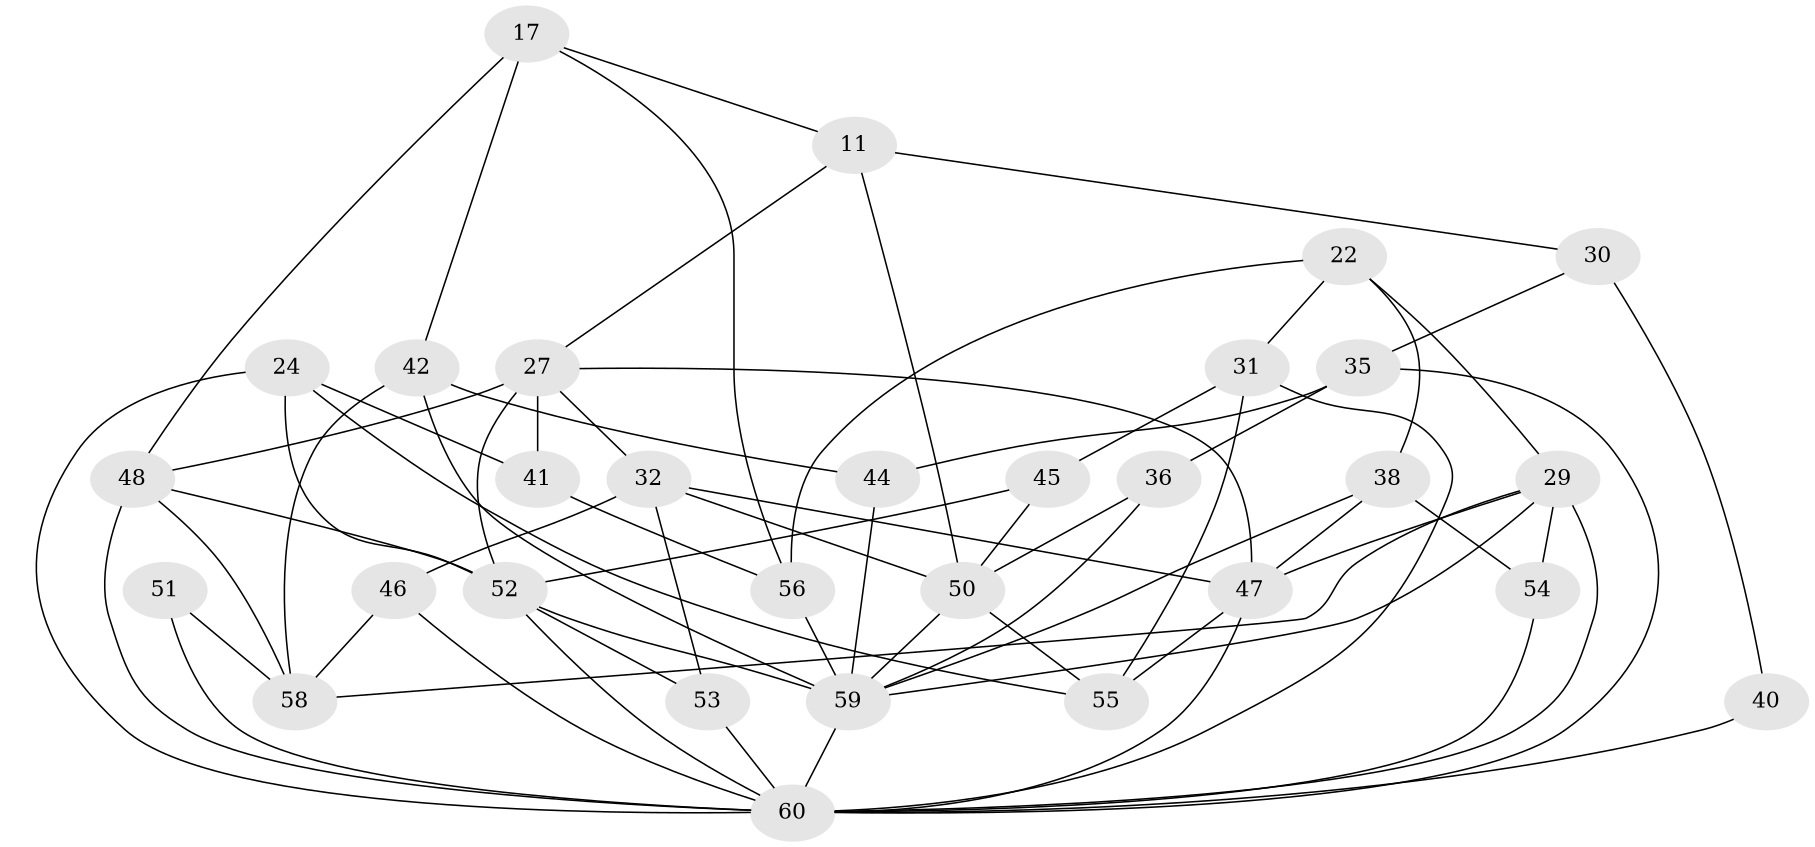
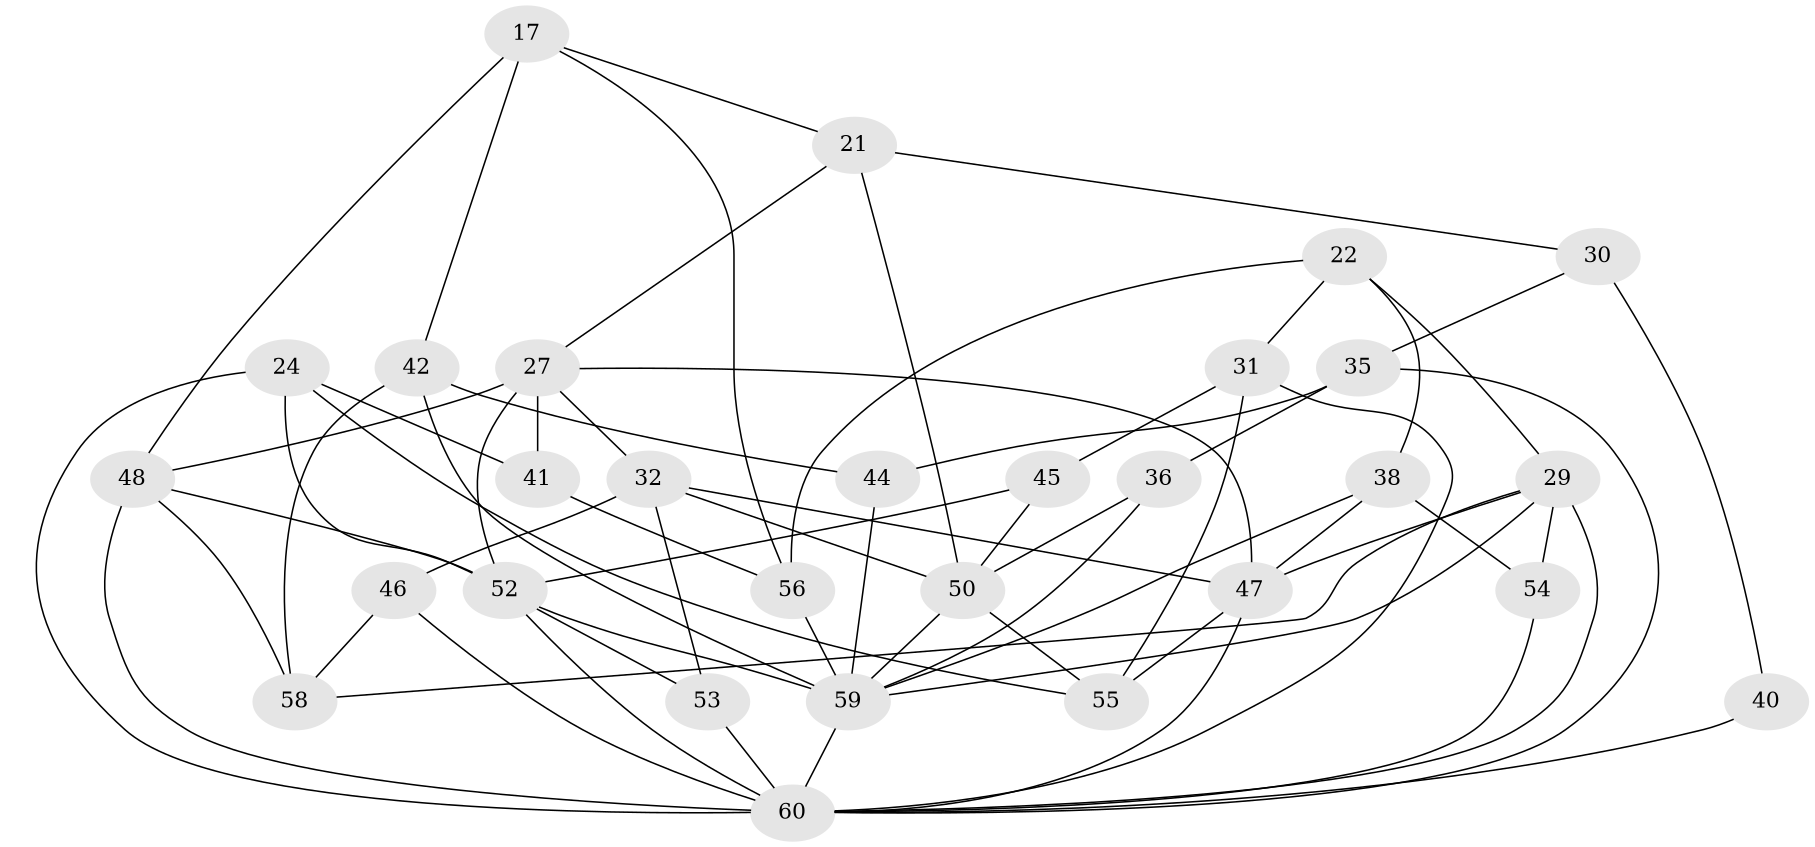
(855, 145) -> (855, 145)
(165, 591) -> none
